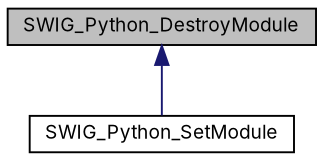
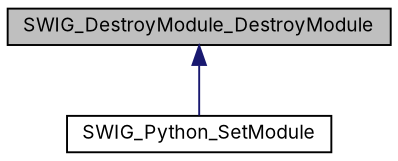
(162, 27) -> (199, 27)
